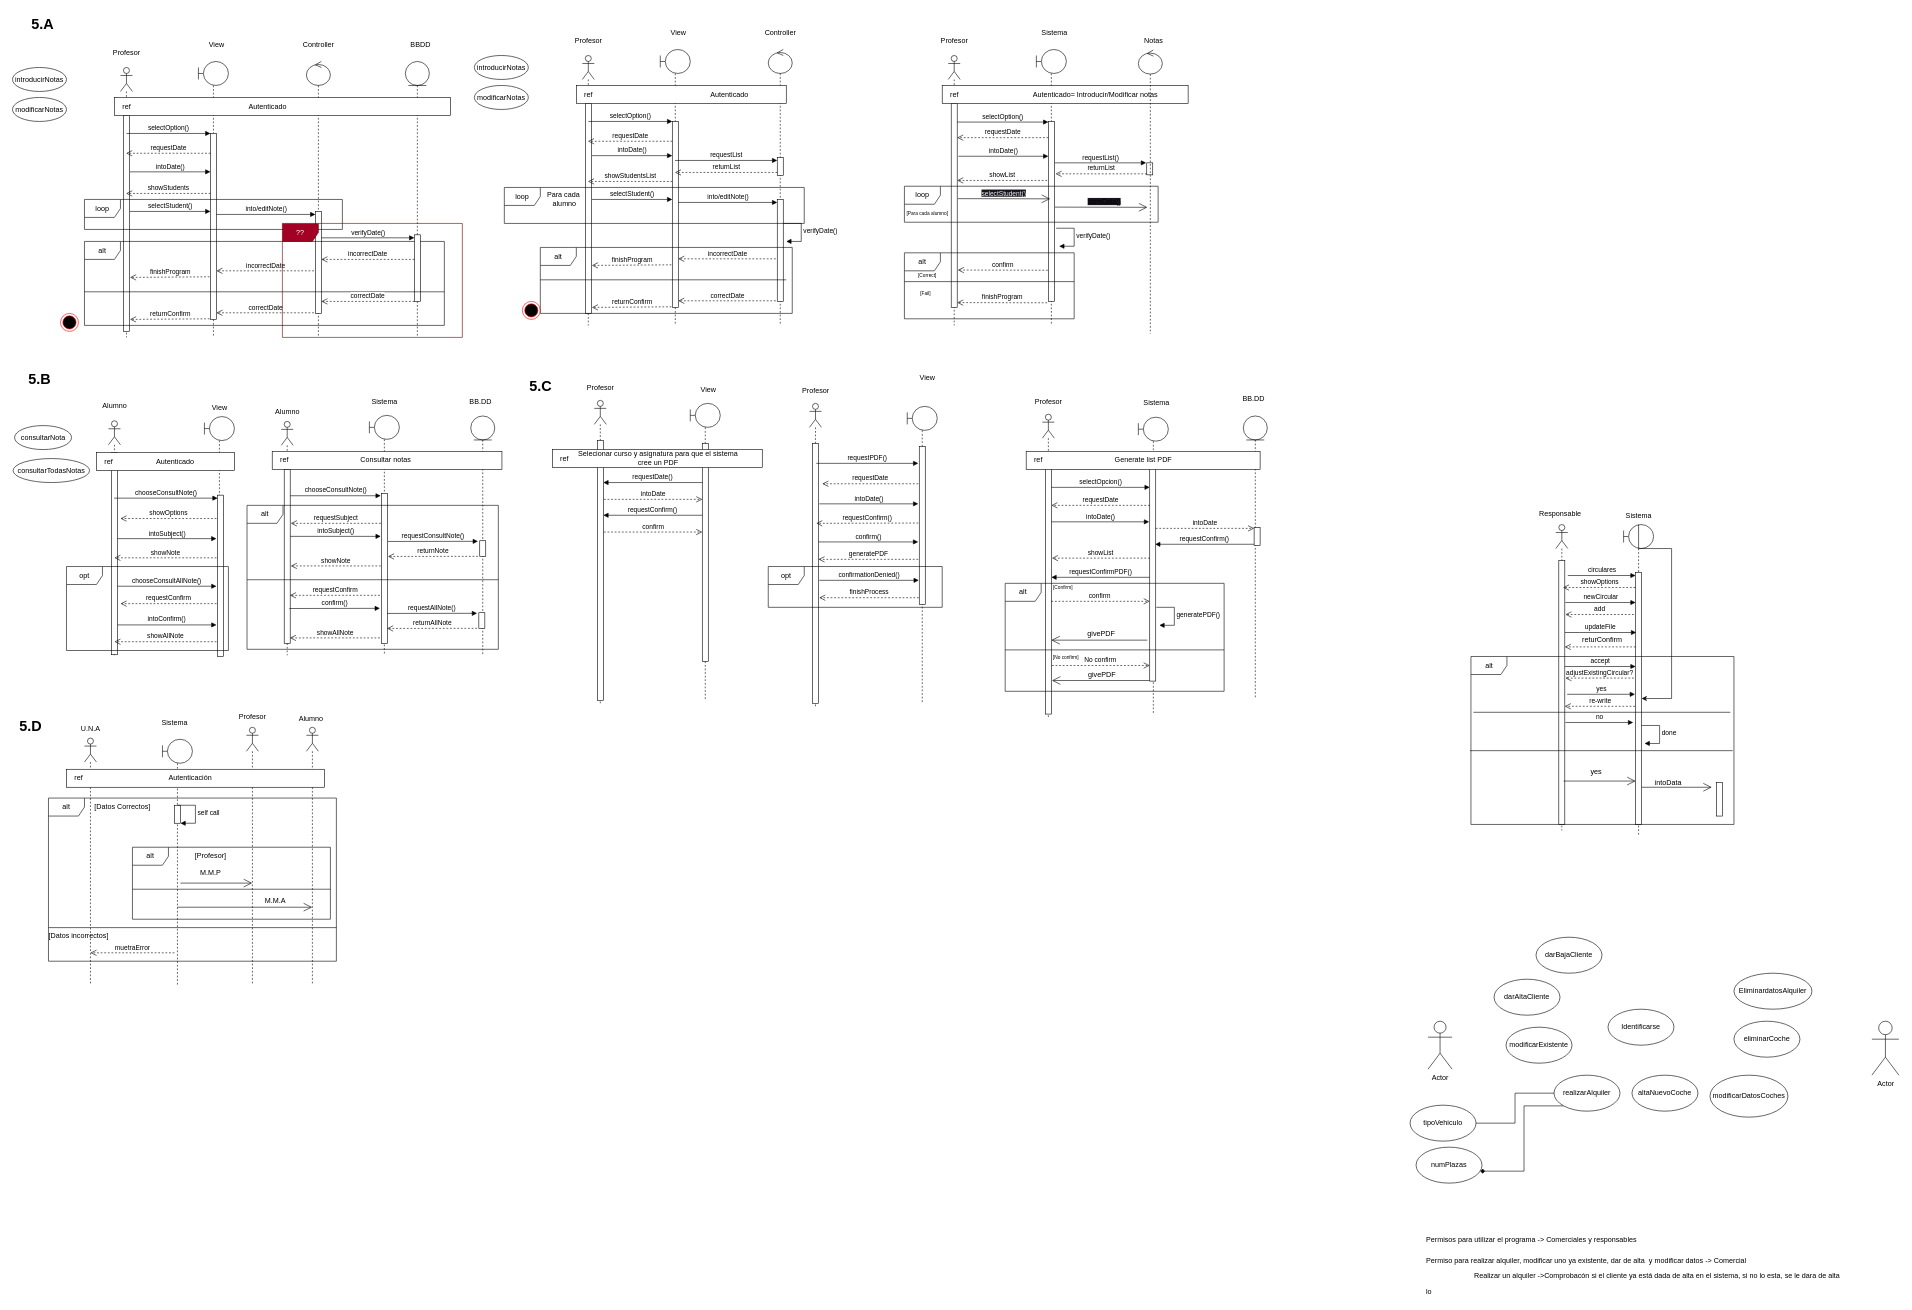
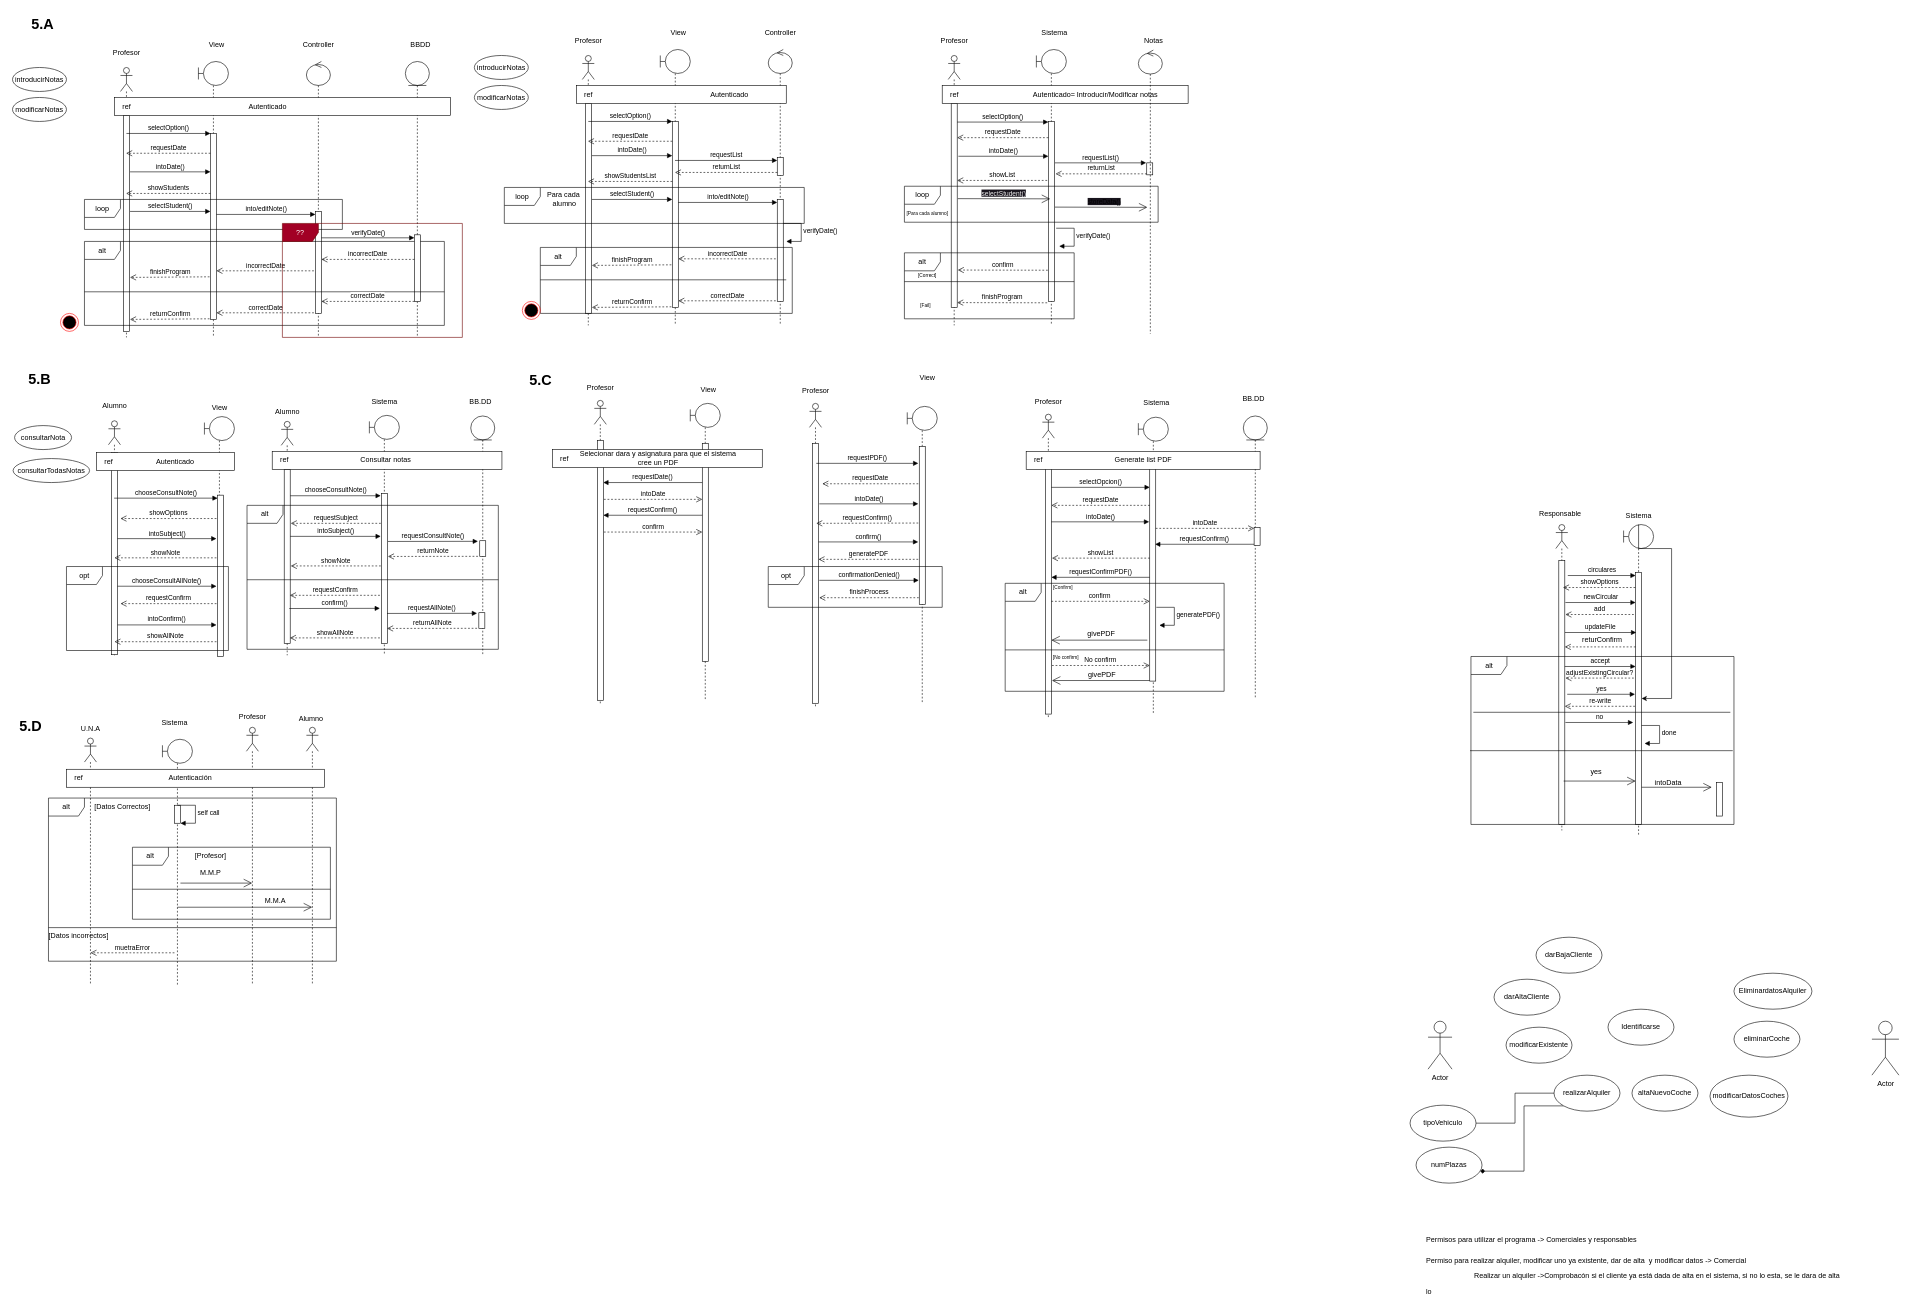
(925, 293) -> (925, 305)
(540, 387) -> (540, 381)
(658, 459) -> (658, 459)
